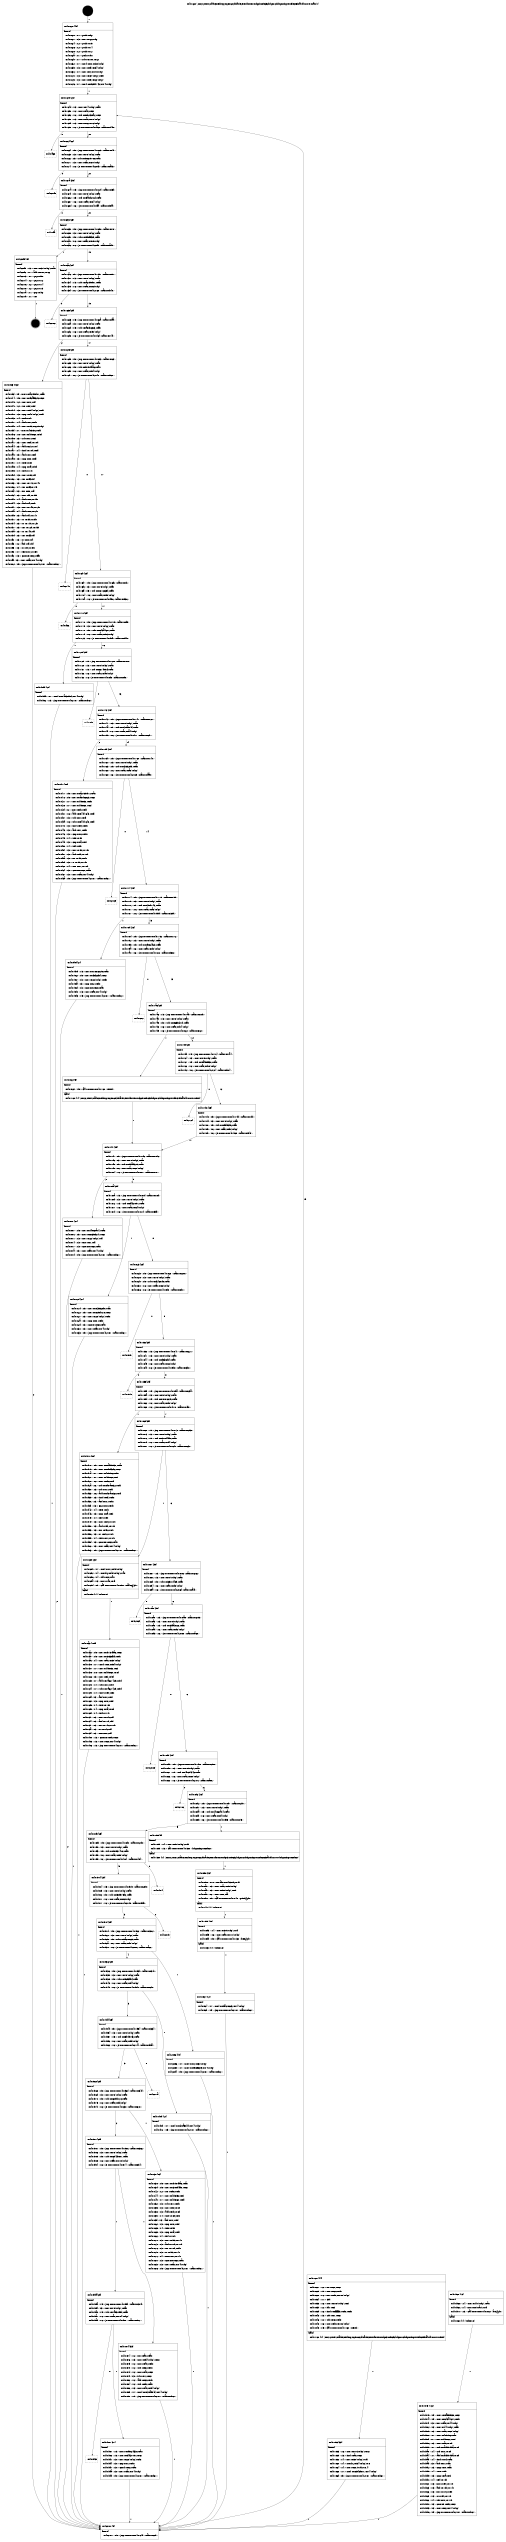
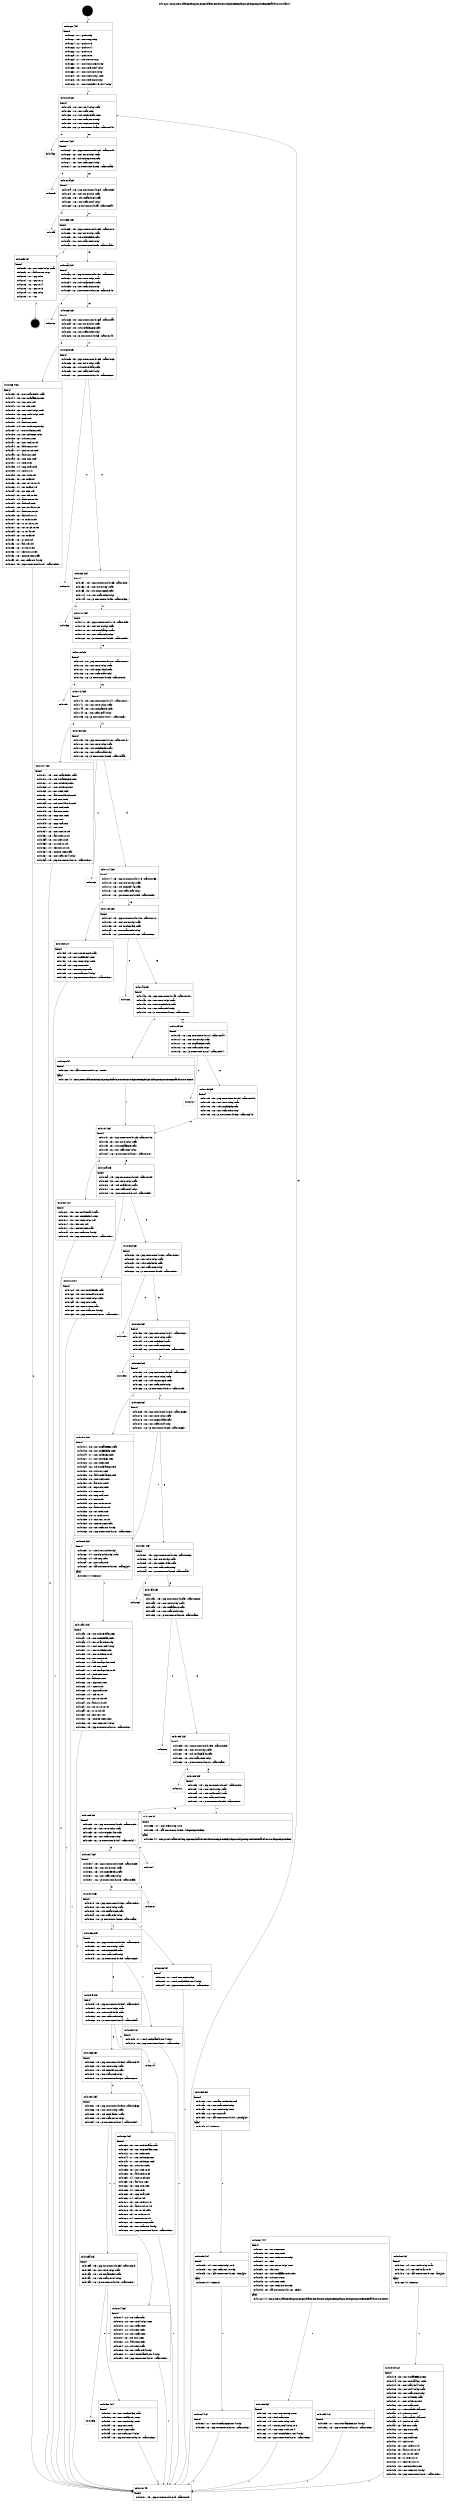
(66, 661) -> none
(224, 1865) -> none
